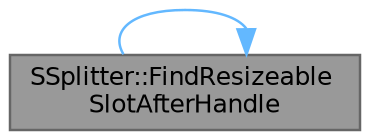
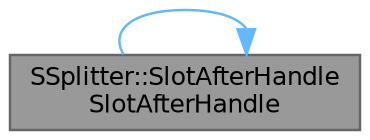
(185, 92) -> (185, 92)
